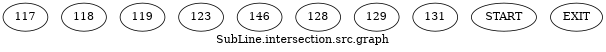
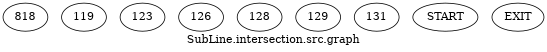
(25, 17) -> none
(84, 17) -> (25, 17)
(260, 17) -> (201, 17)
